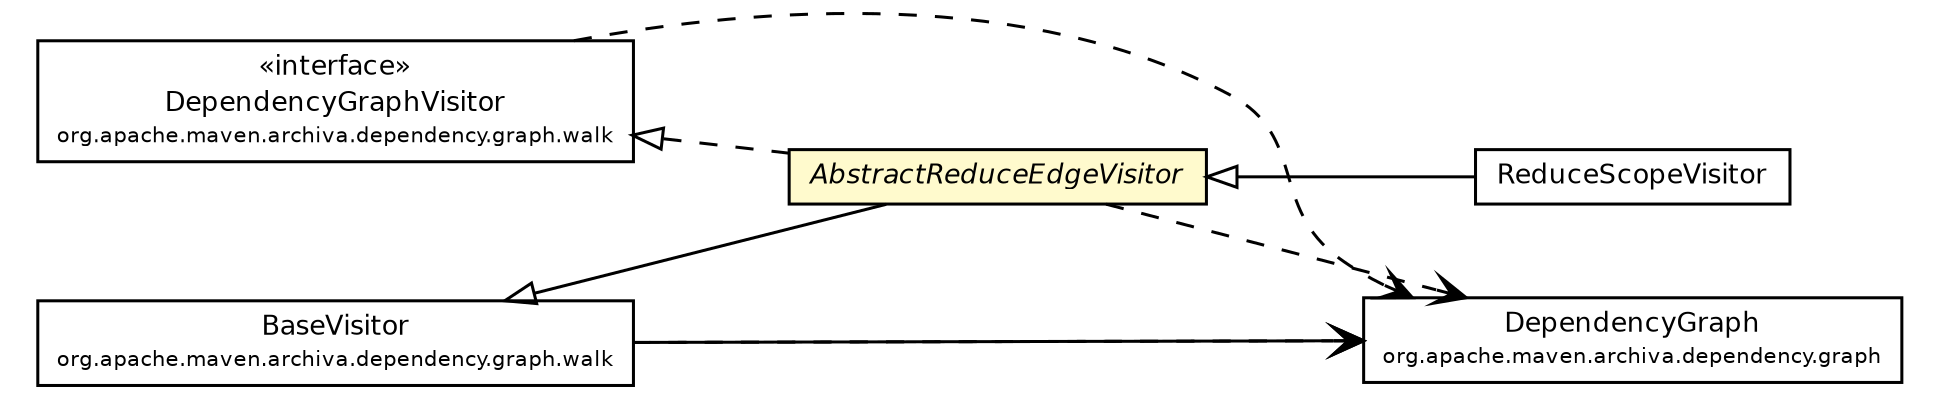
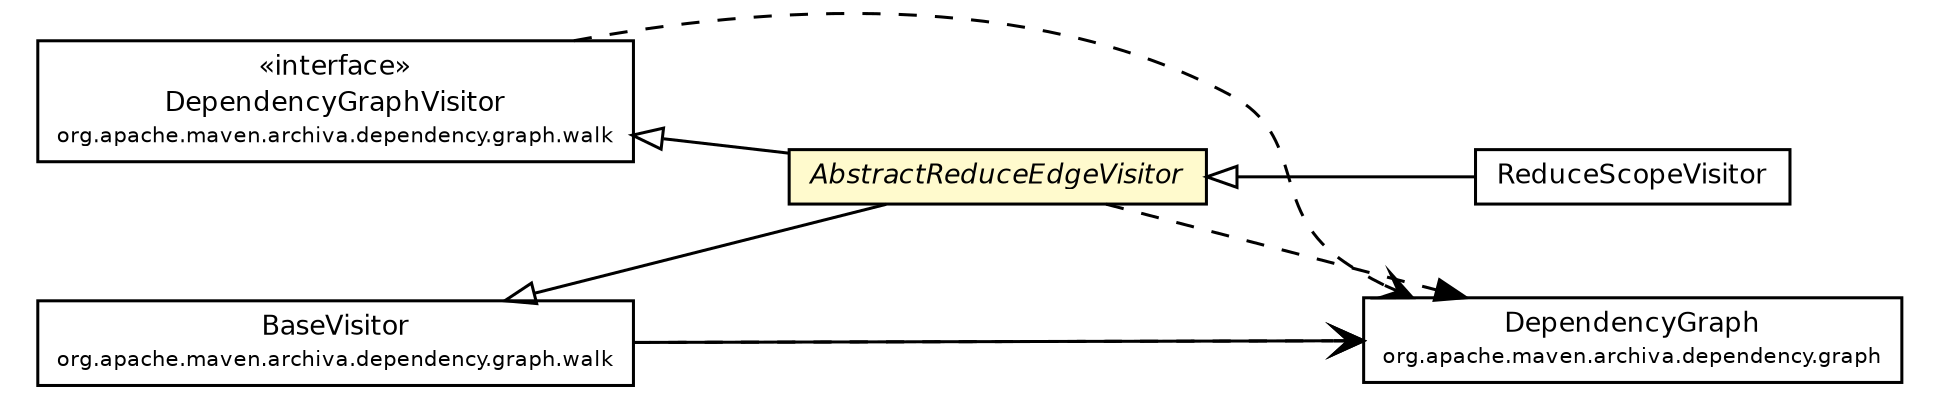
(726, 146) -> (726, 146)
(1271, 247) -> (1271, 247)
